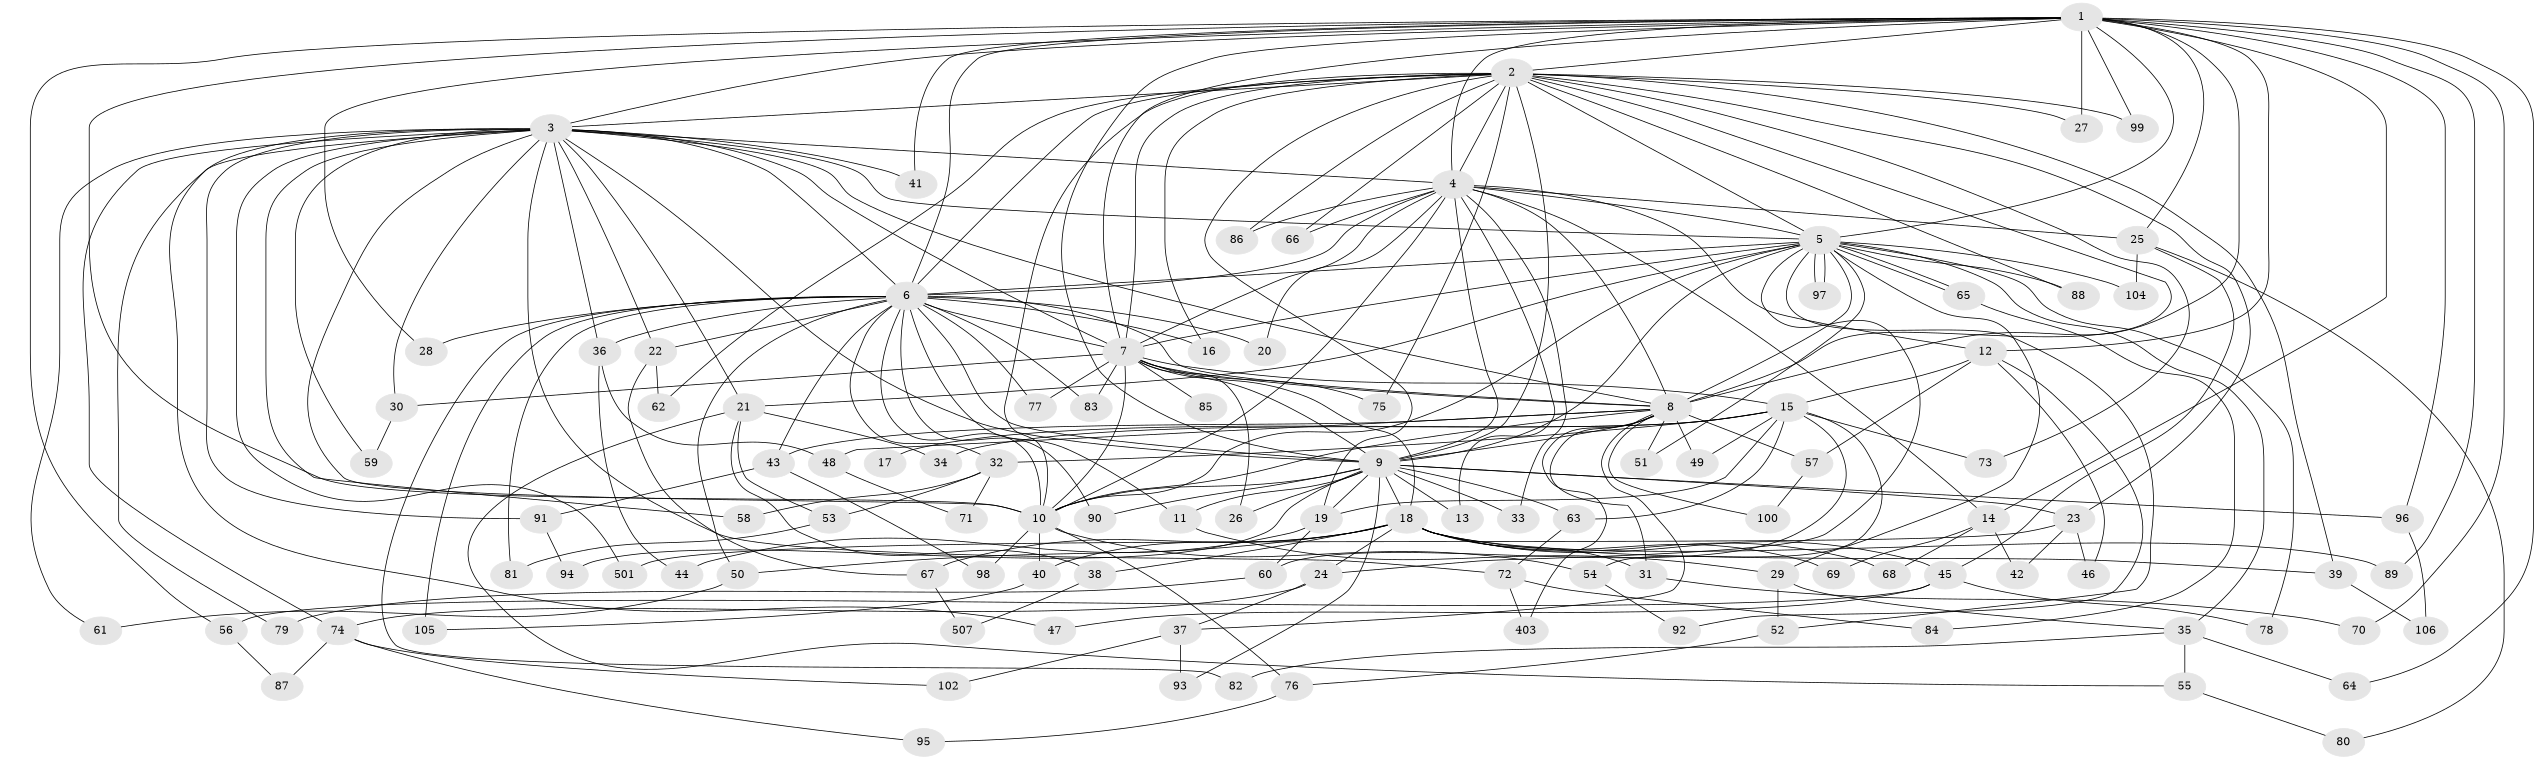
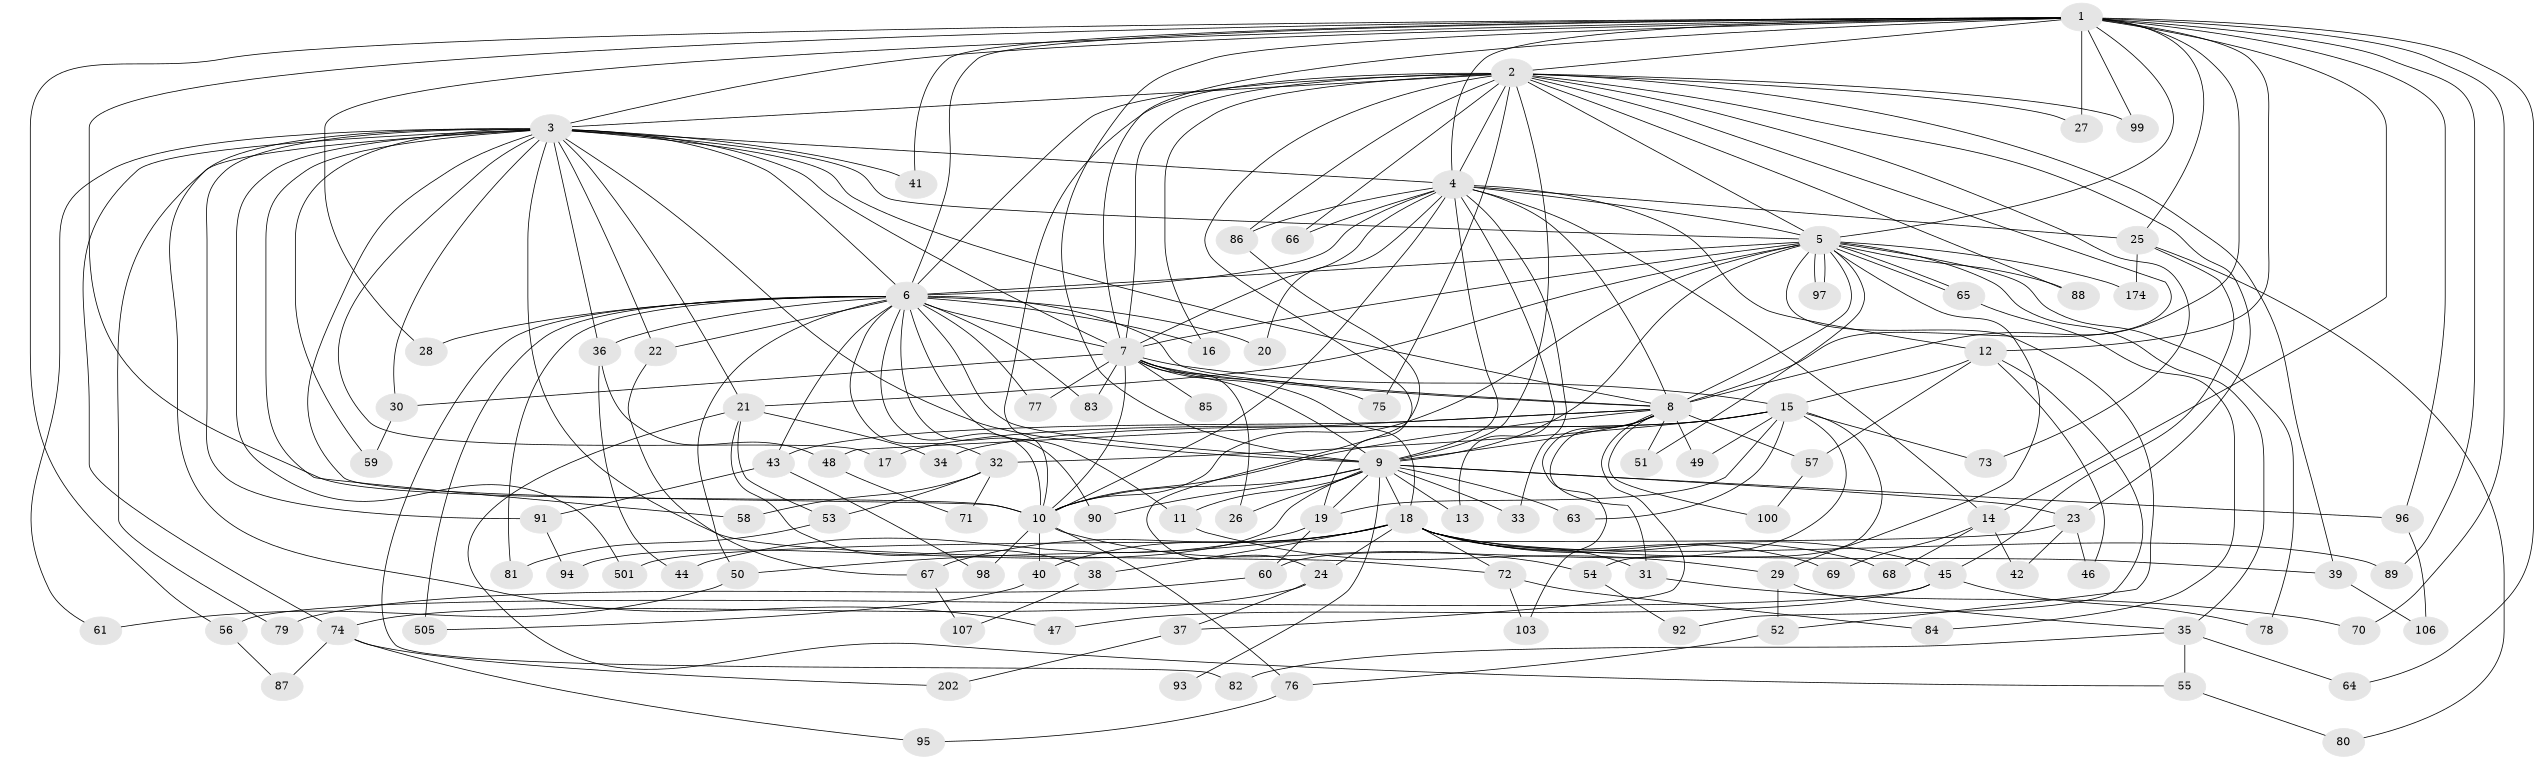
(2136, 296) -> (2136, 296)
(659, 408) -> none
none -> (408, 435)
(1834, 528) -> (1418, 400)
(1540, 547) -> (1456, 547)
(425, 631) -> (425, 631)
(963, 631) -> (963, 631)
(1526, 631) -> (1526, 631)
(1180, 655) -> none
(949, 687) -> (949, 687)
